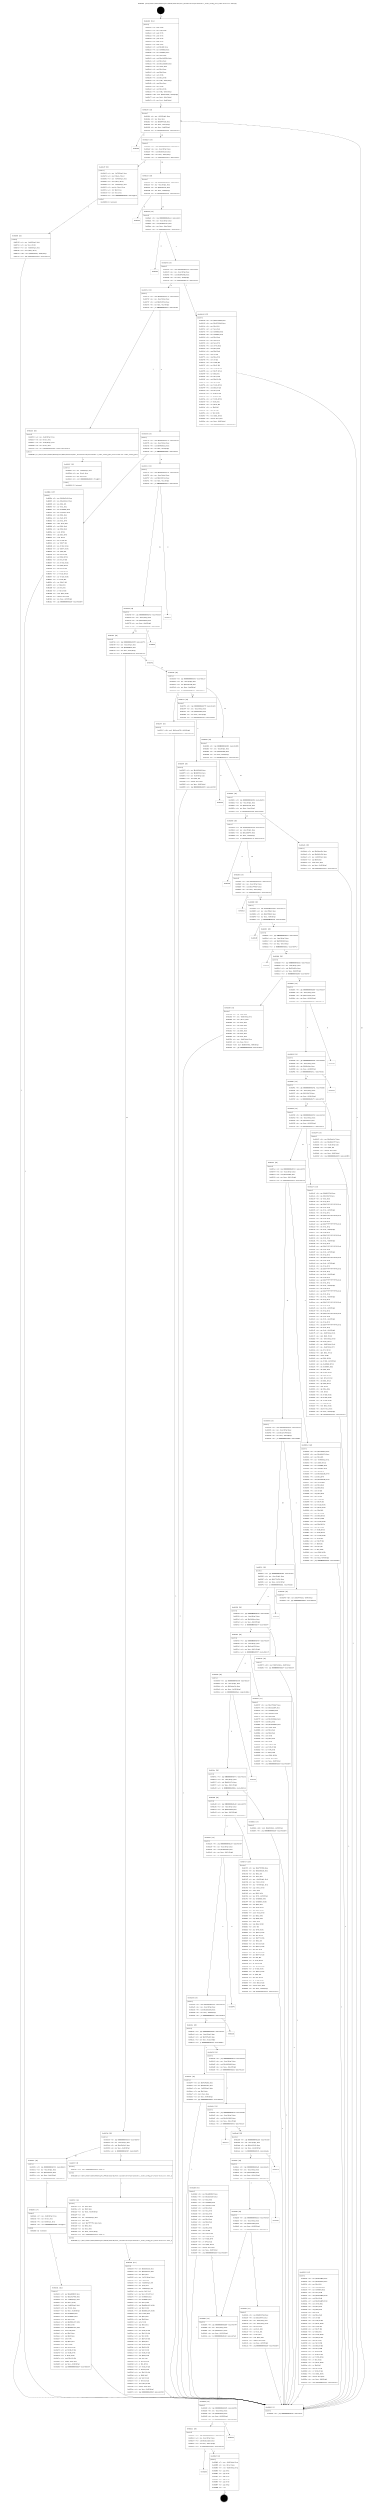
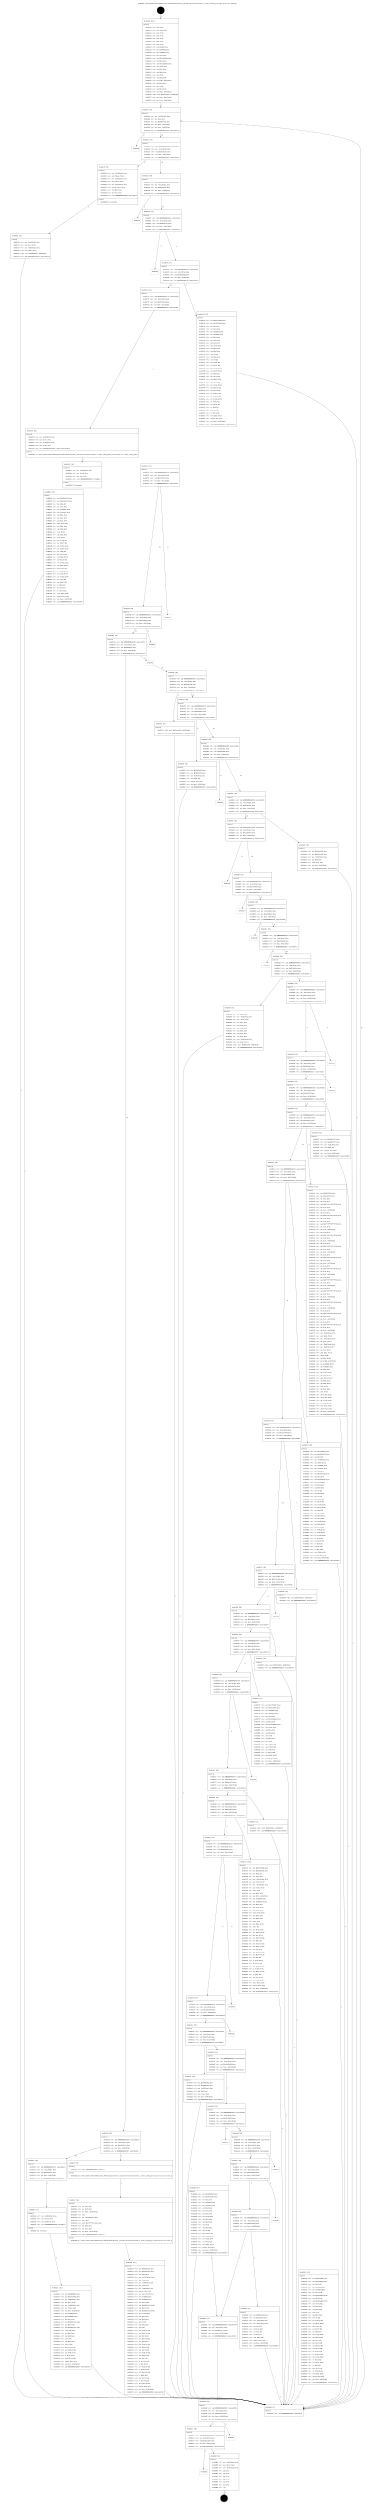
(160, 443) -> none
(222, 709) -> (208, 728)
